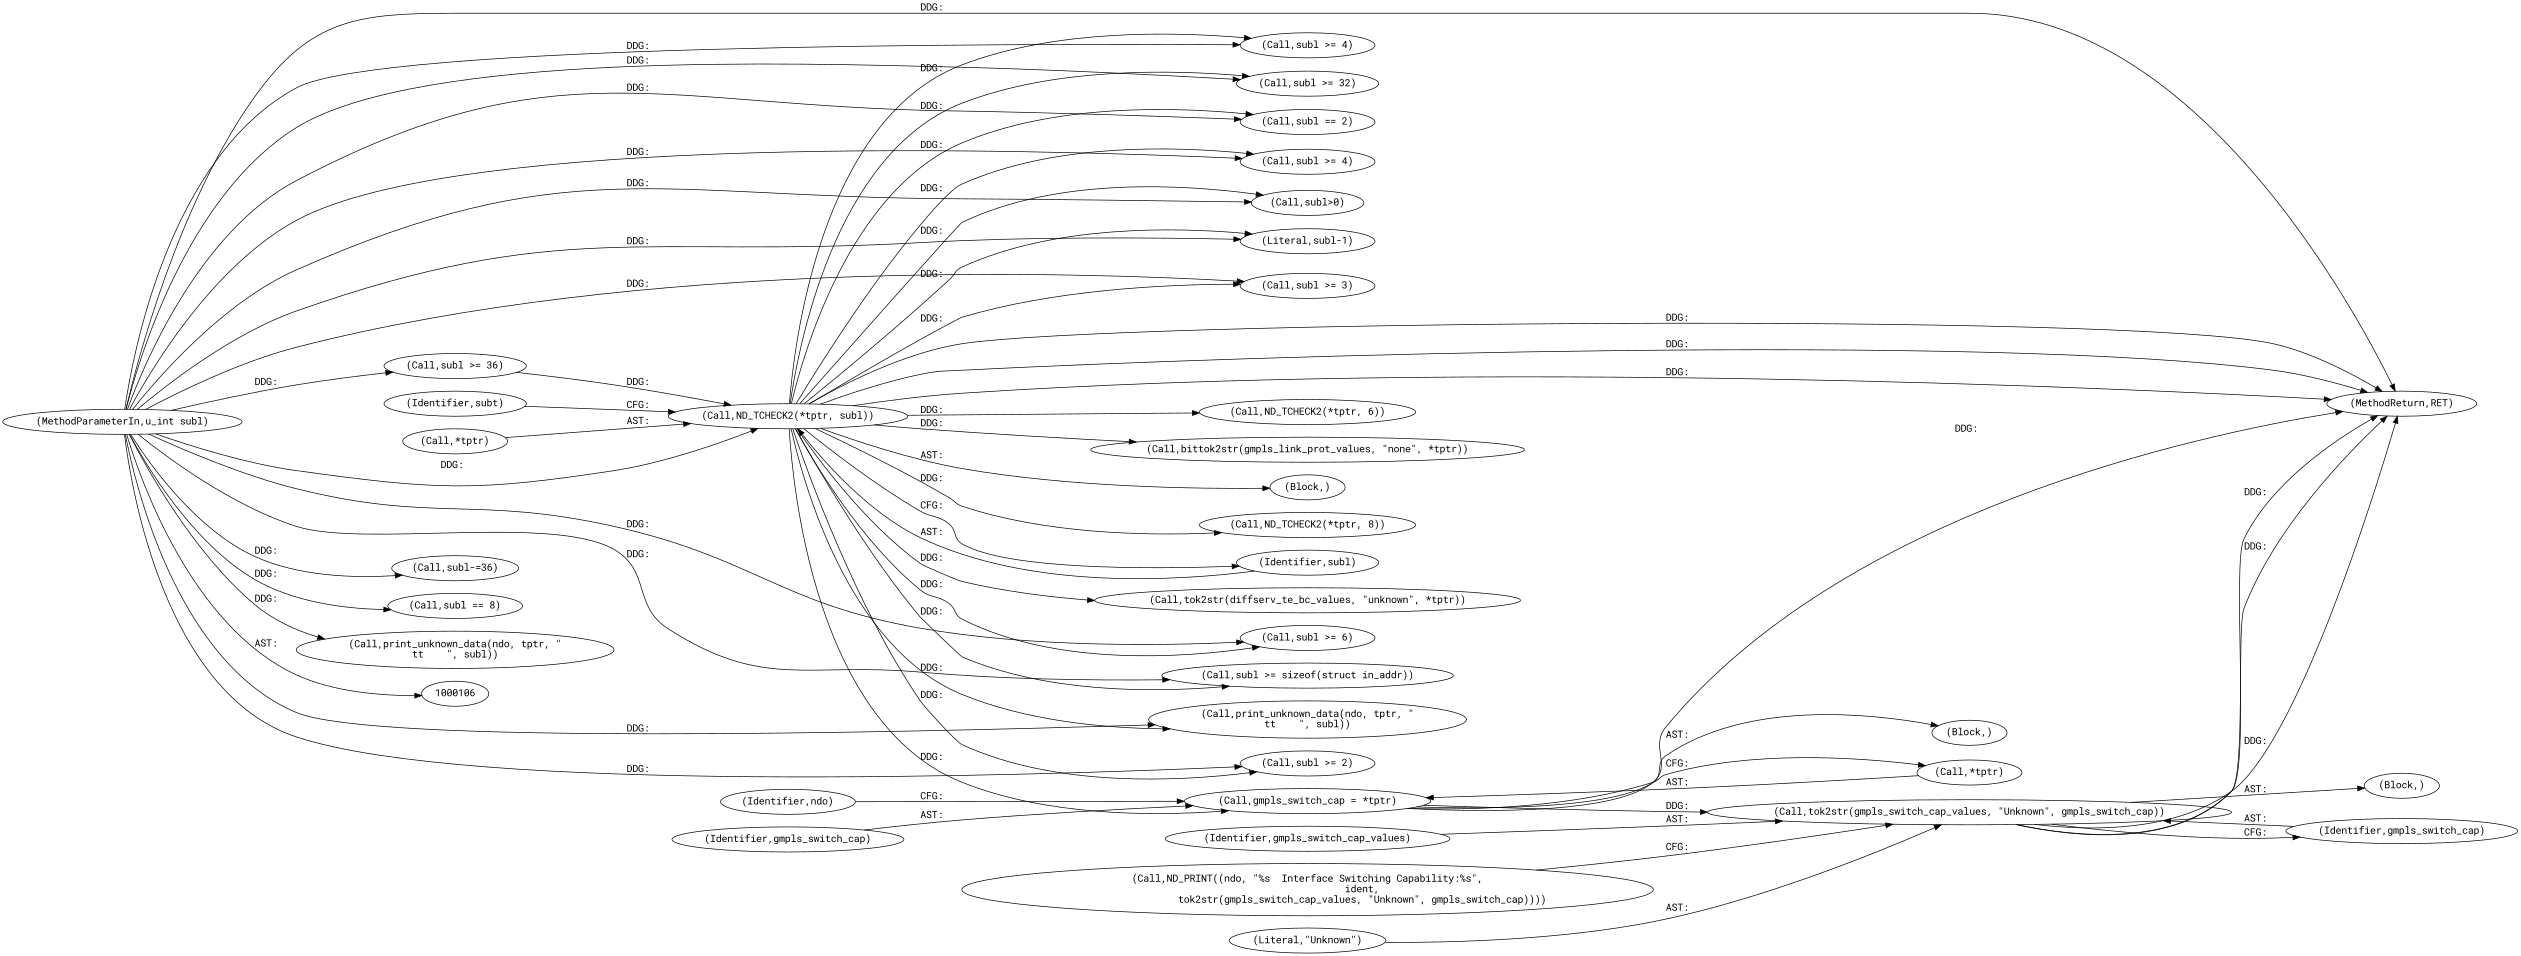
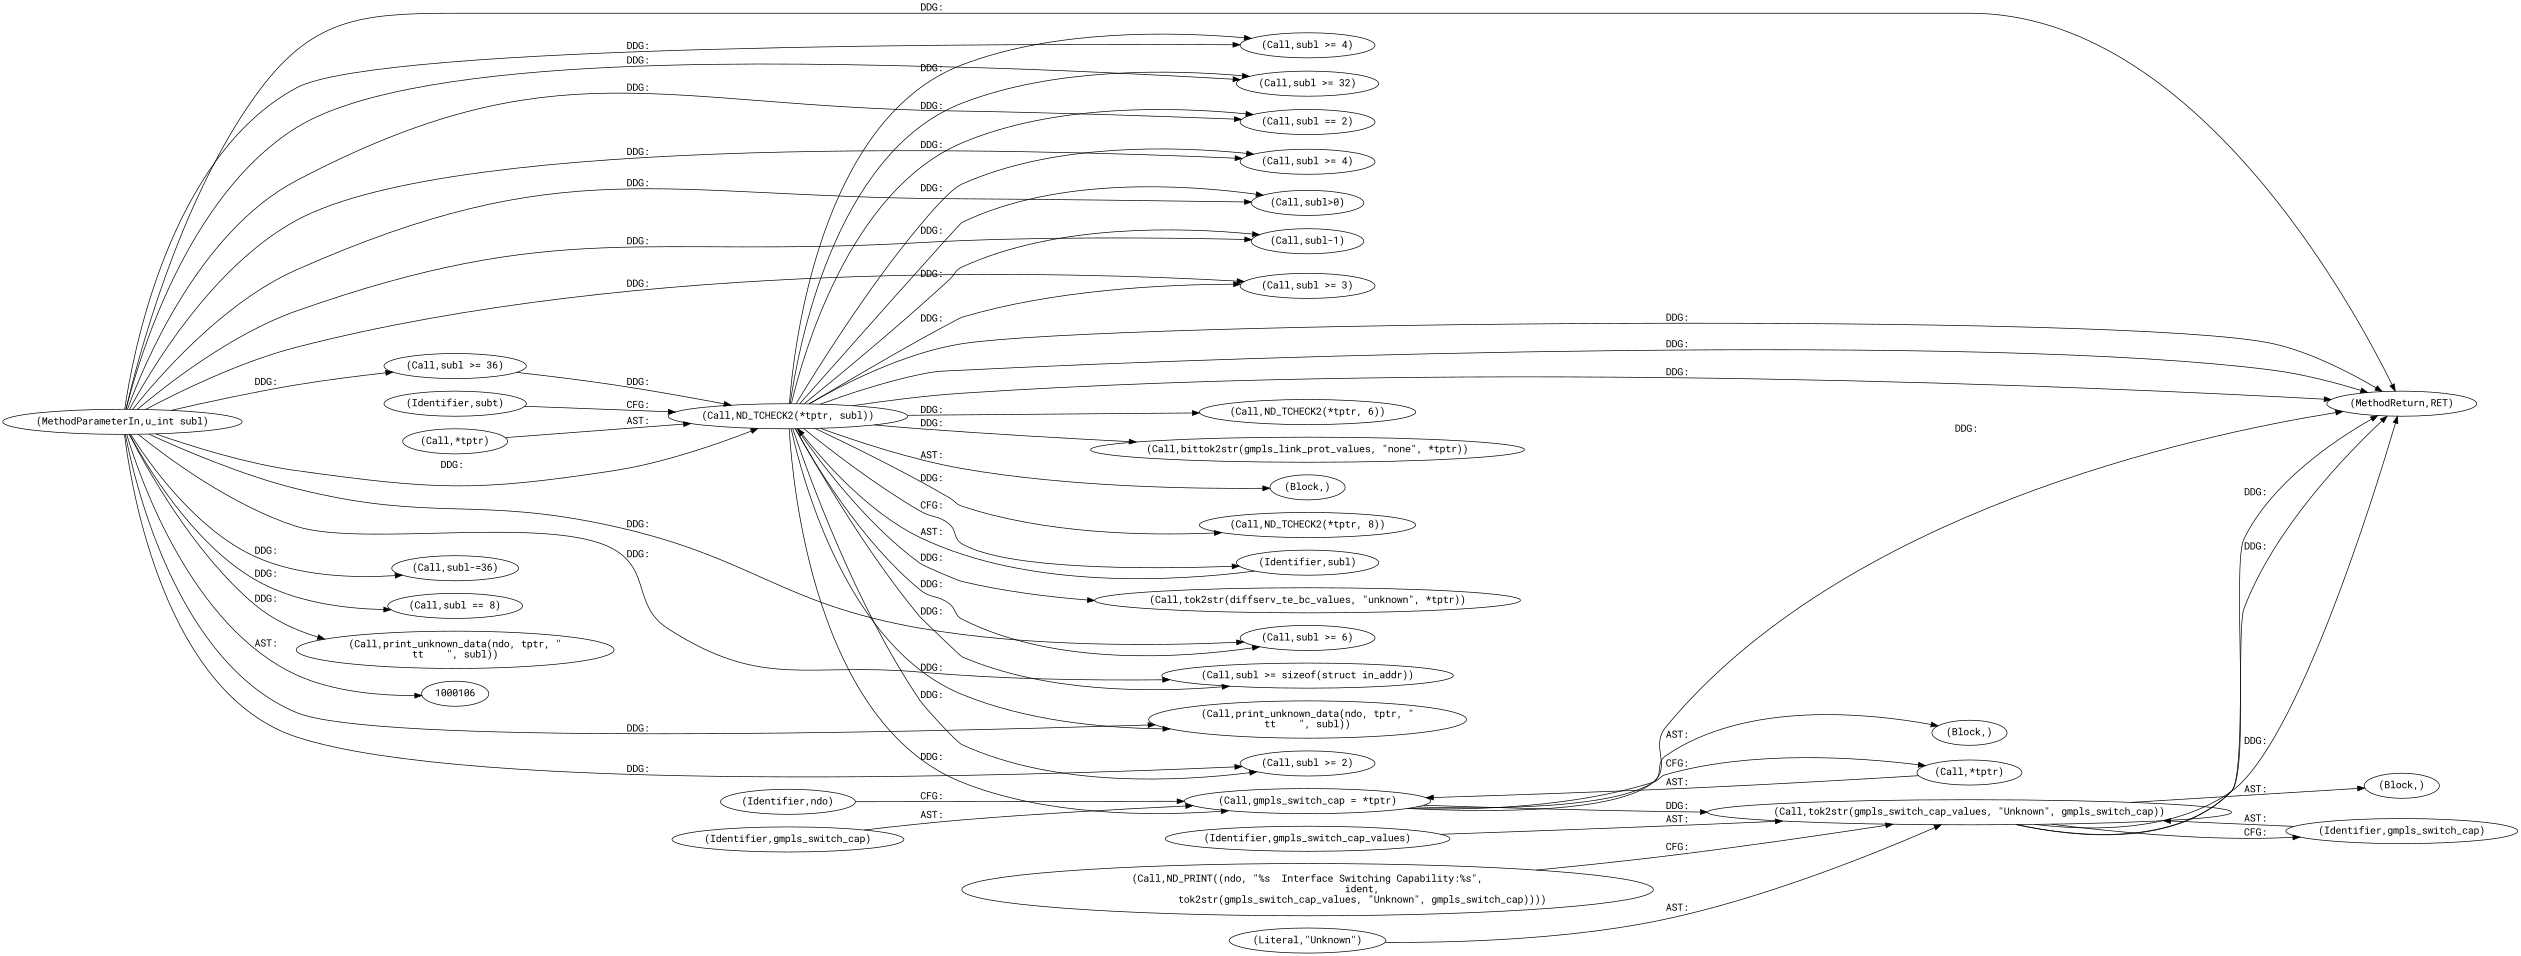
(1308, 241) -> (1308, 241)
